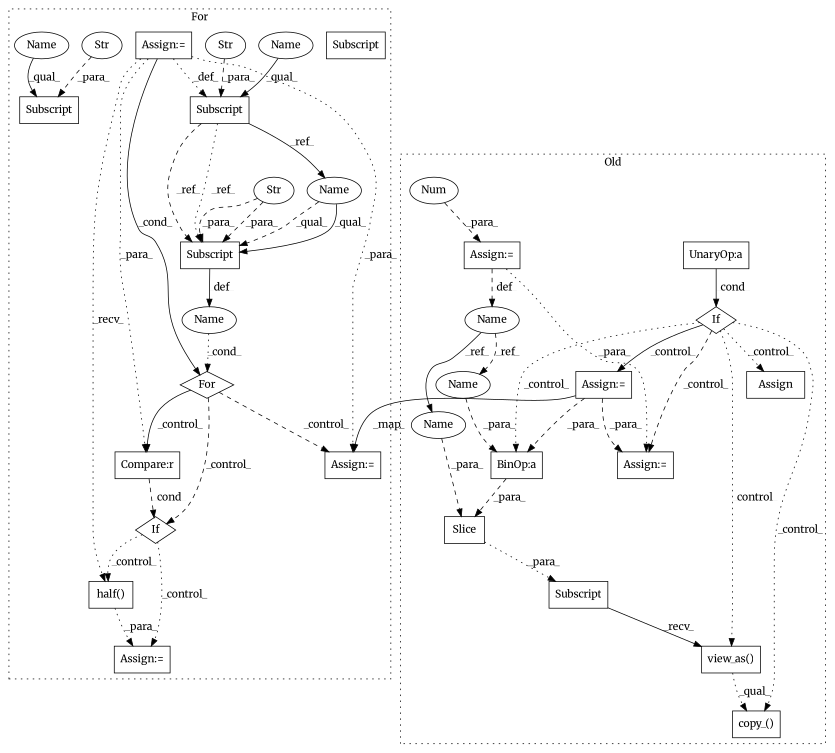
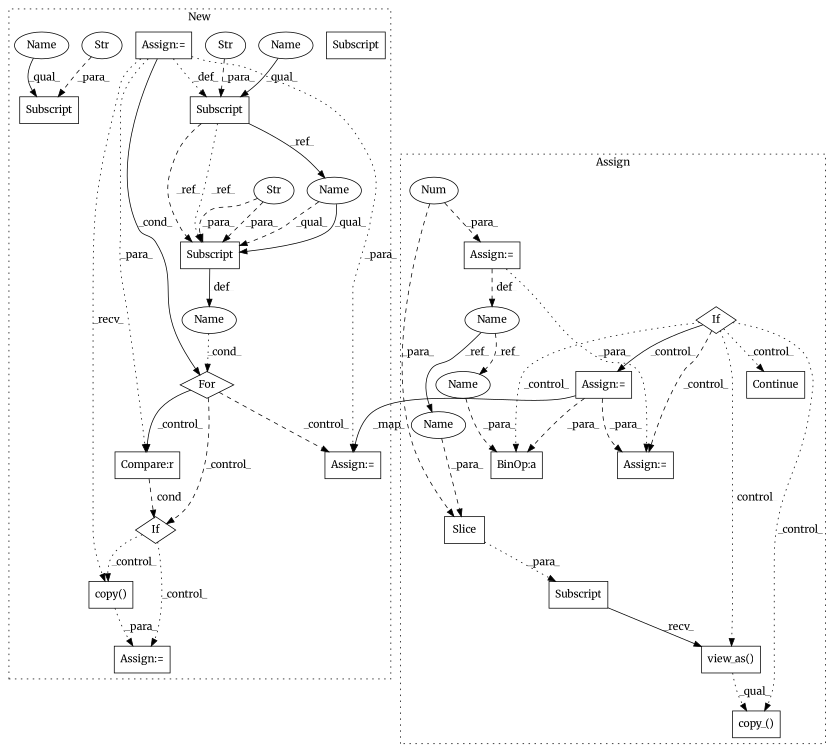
(200, 17) -> (200, 17)
(613, 163) -> (613, 163)
(716, 255) -> none
(776, 385) -> (776, 385)
(493, 495) -> (406, 313)
(111, 595) -> (111, 595)
